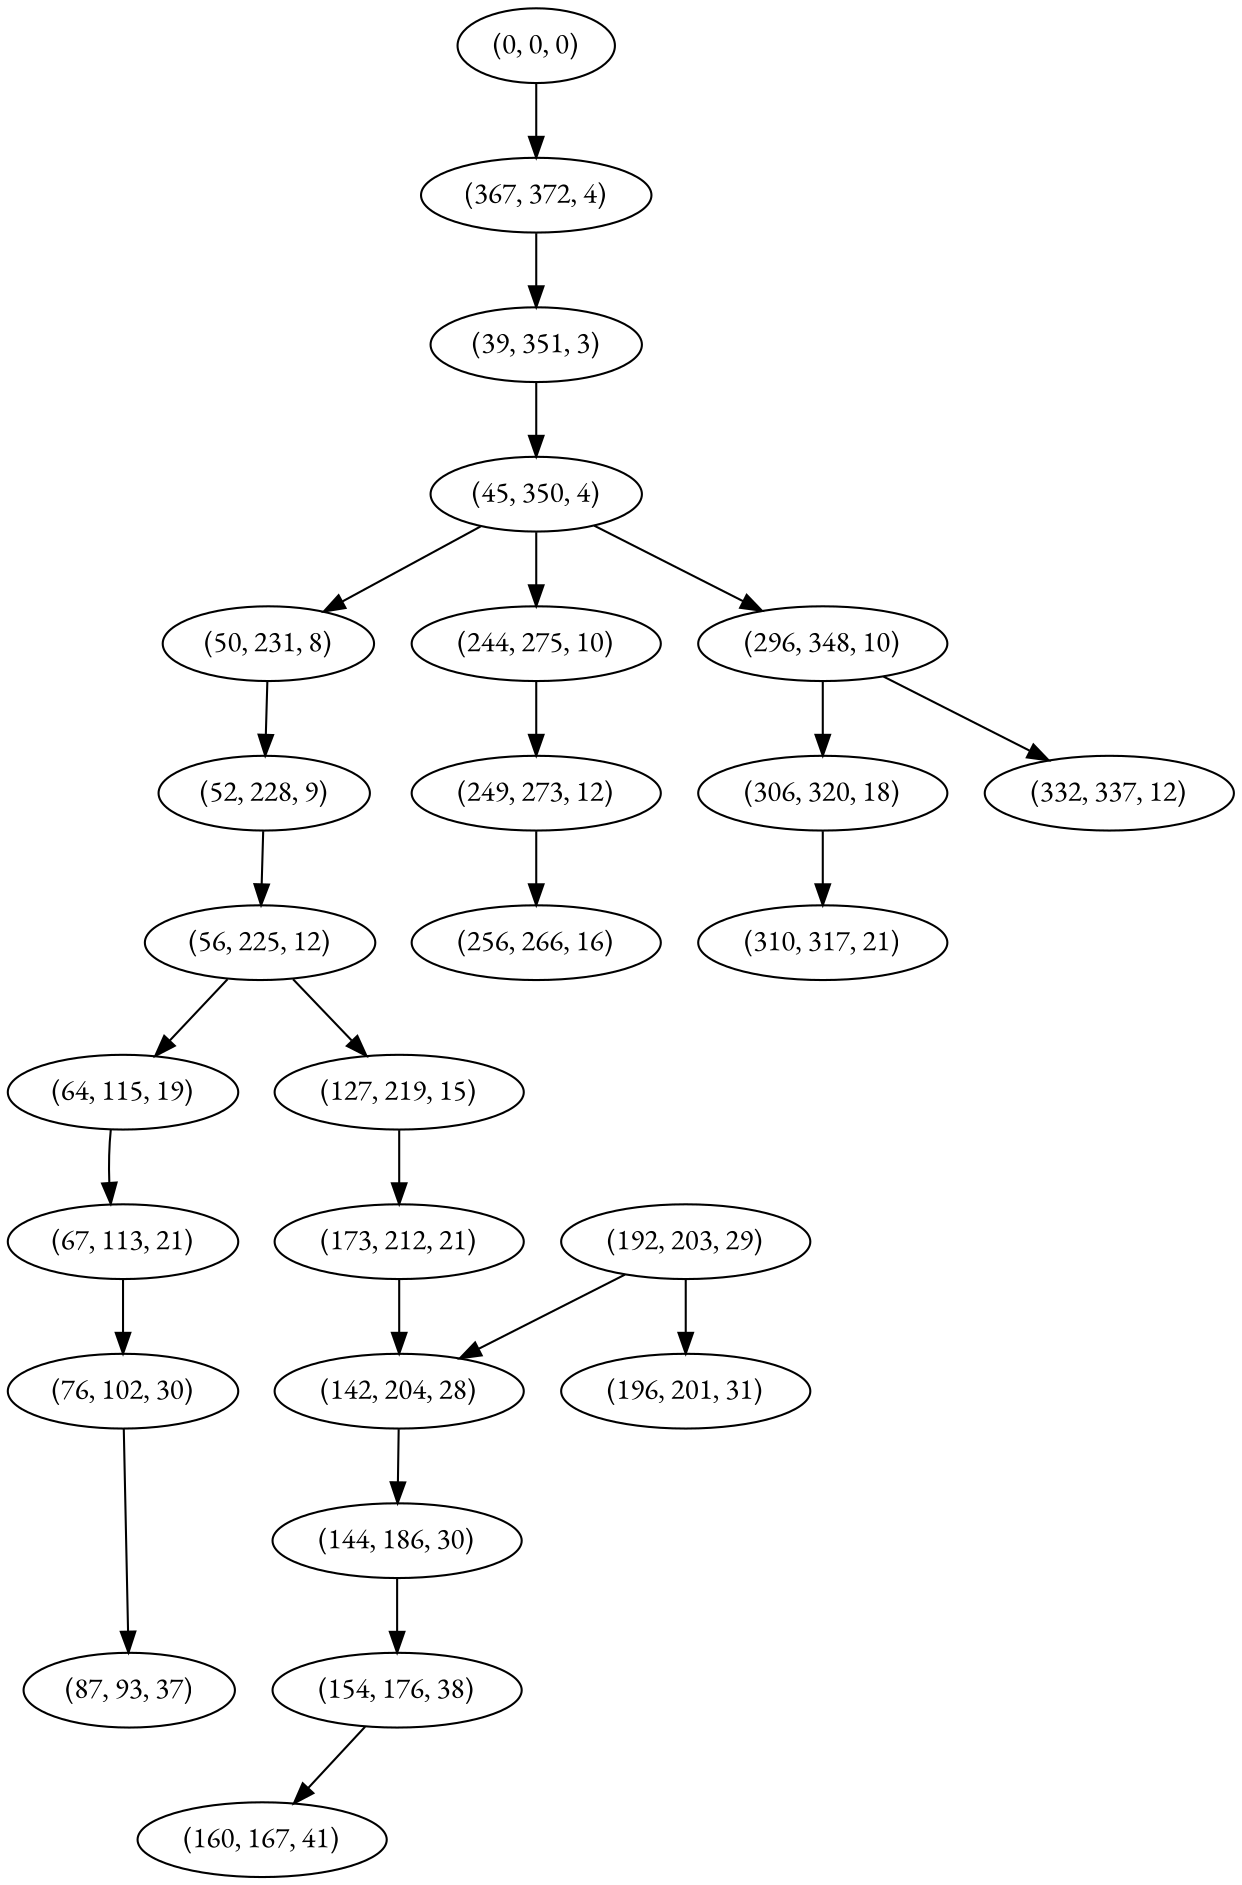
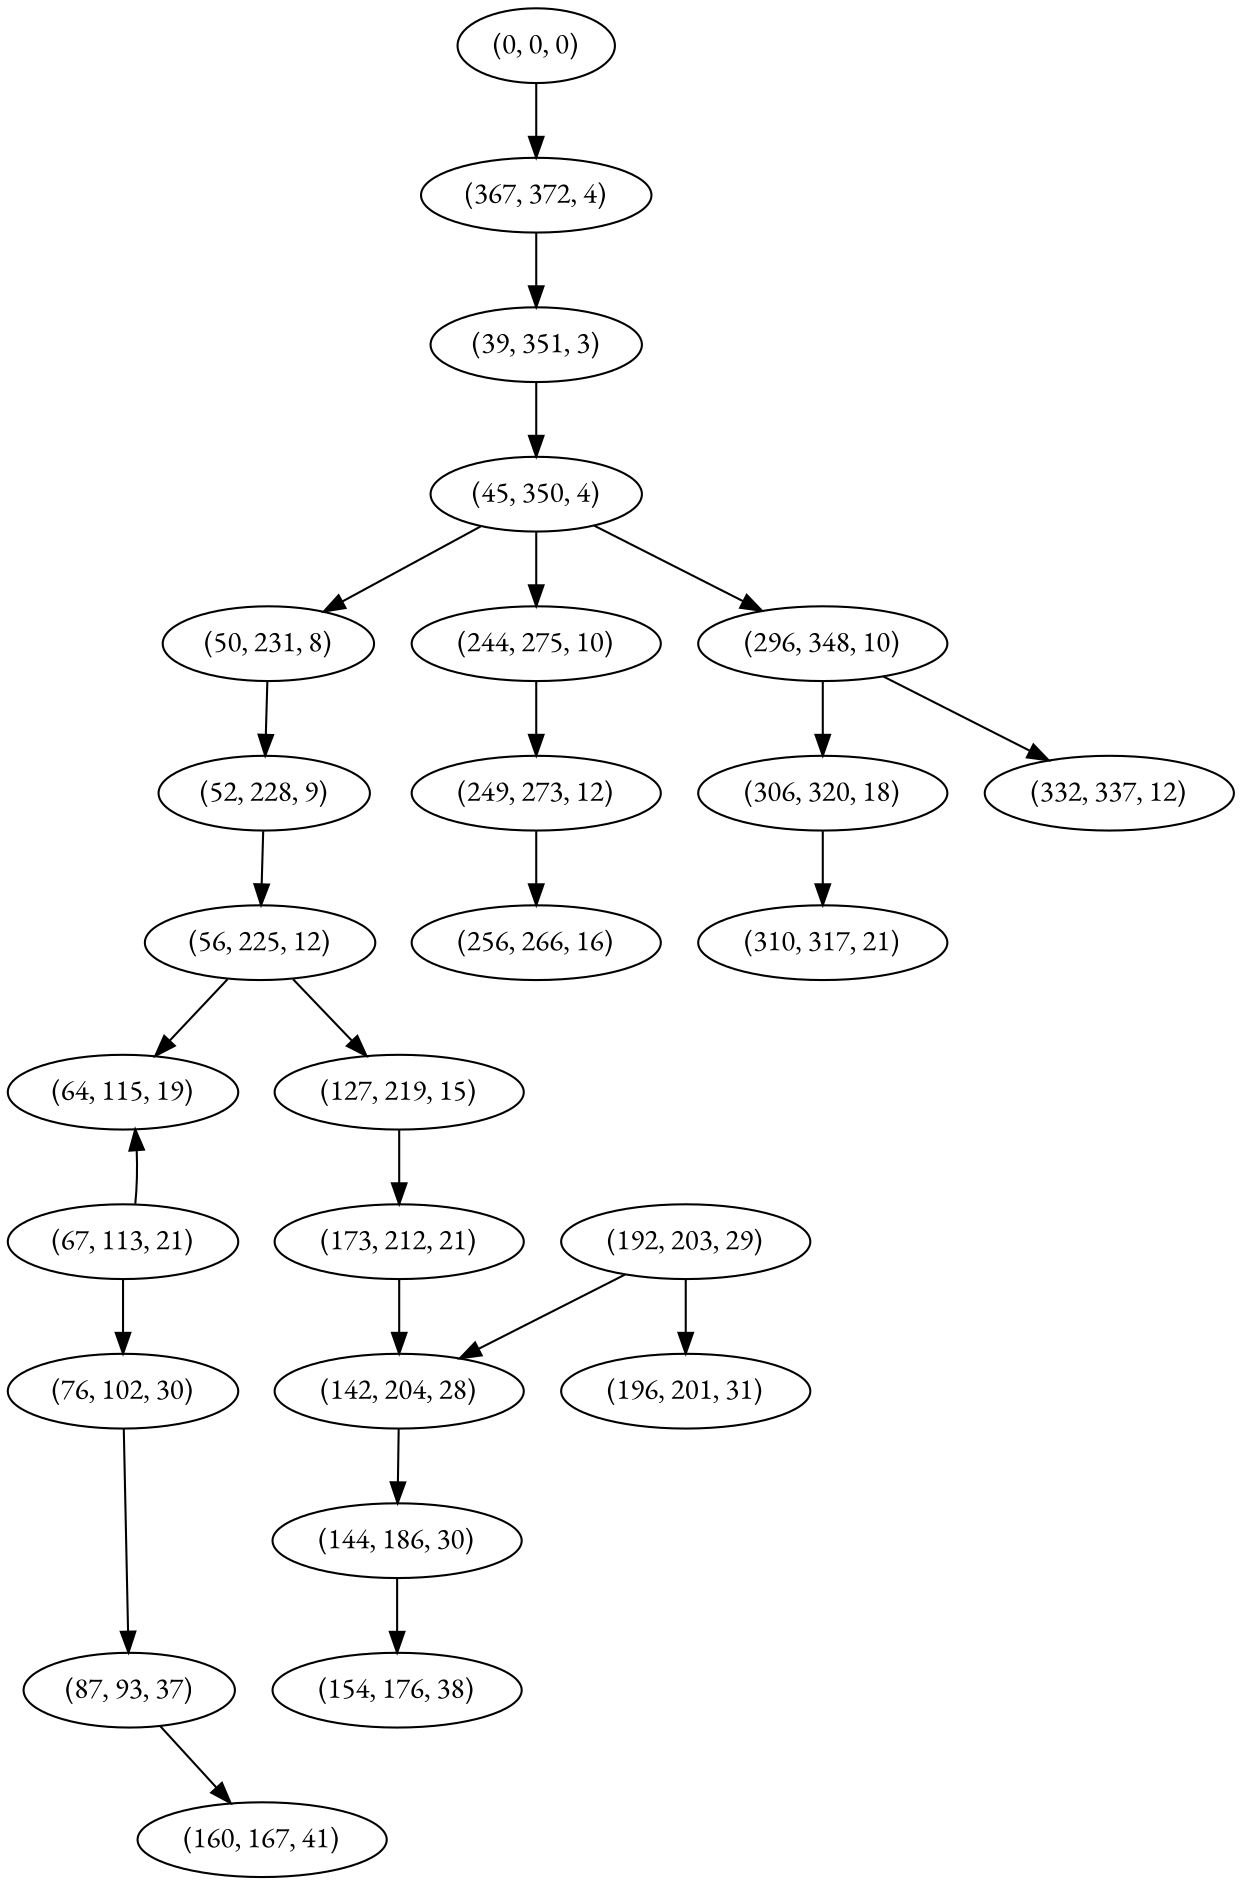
(109, 1156) -> (137, 1177)
(337, 1757) -> (188, 1757)
